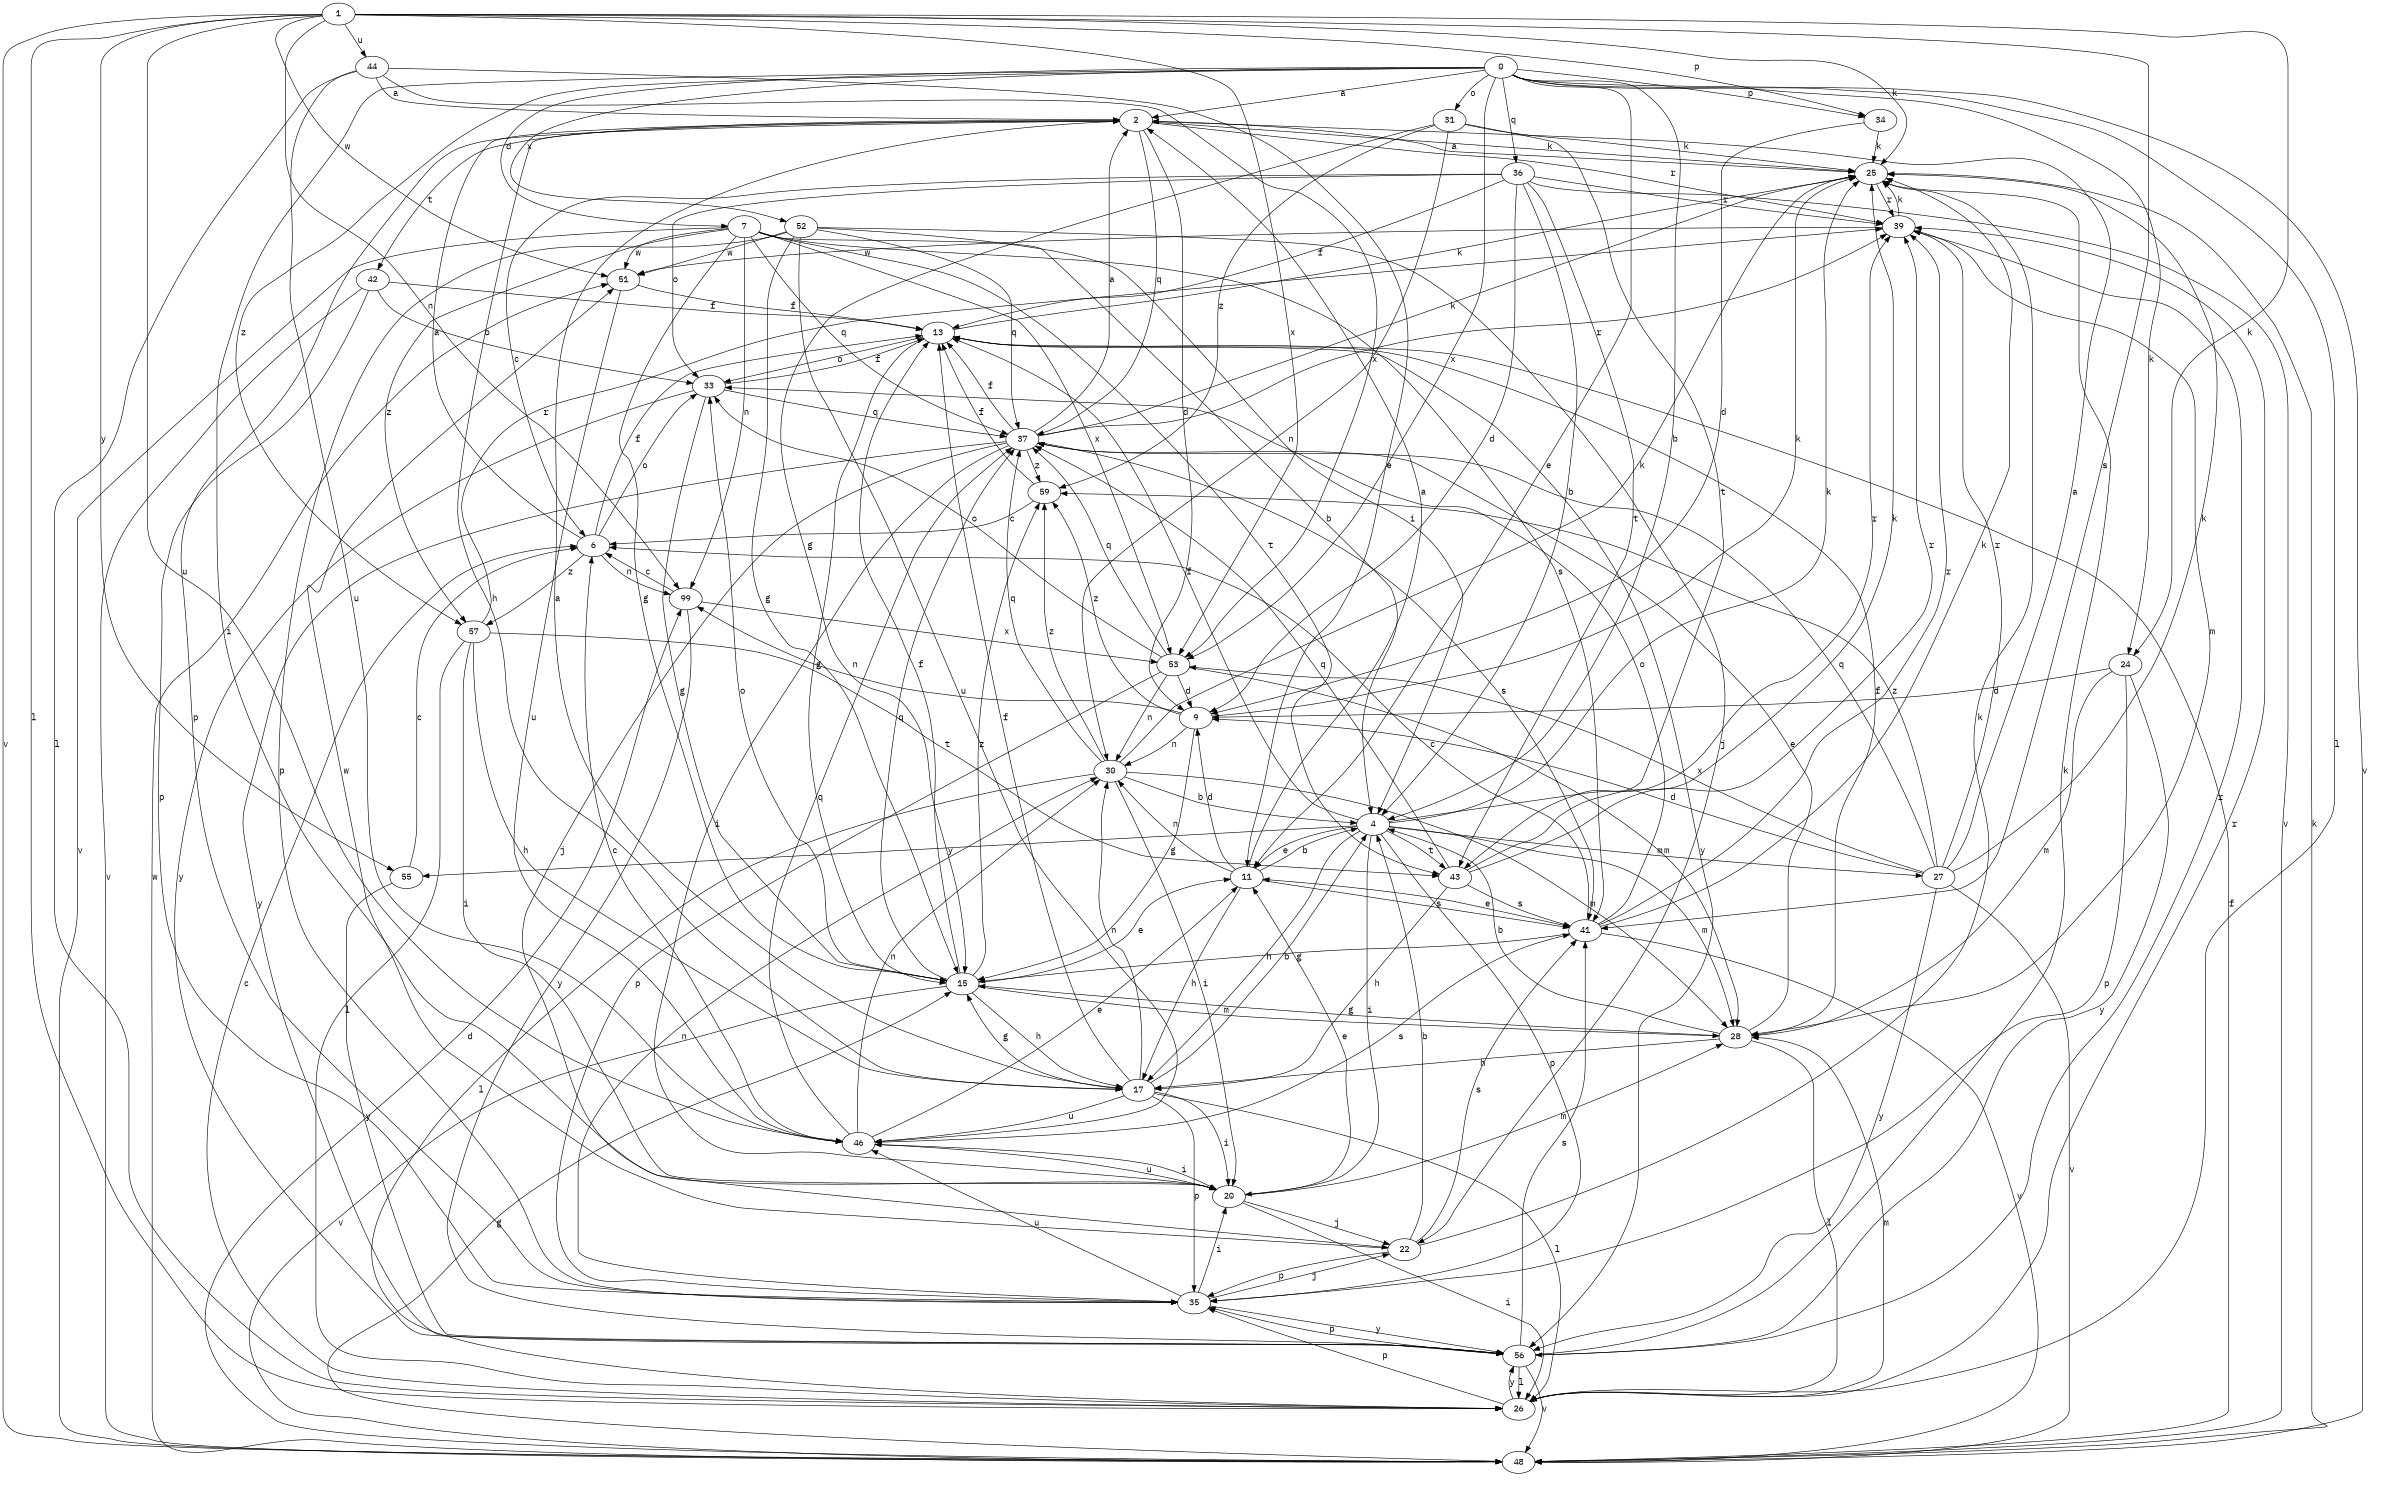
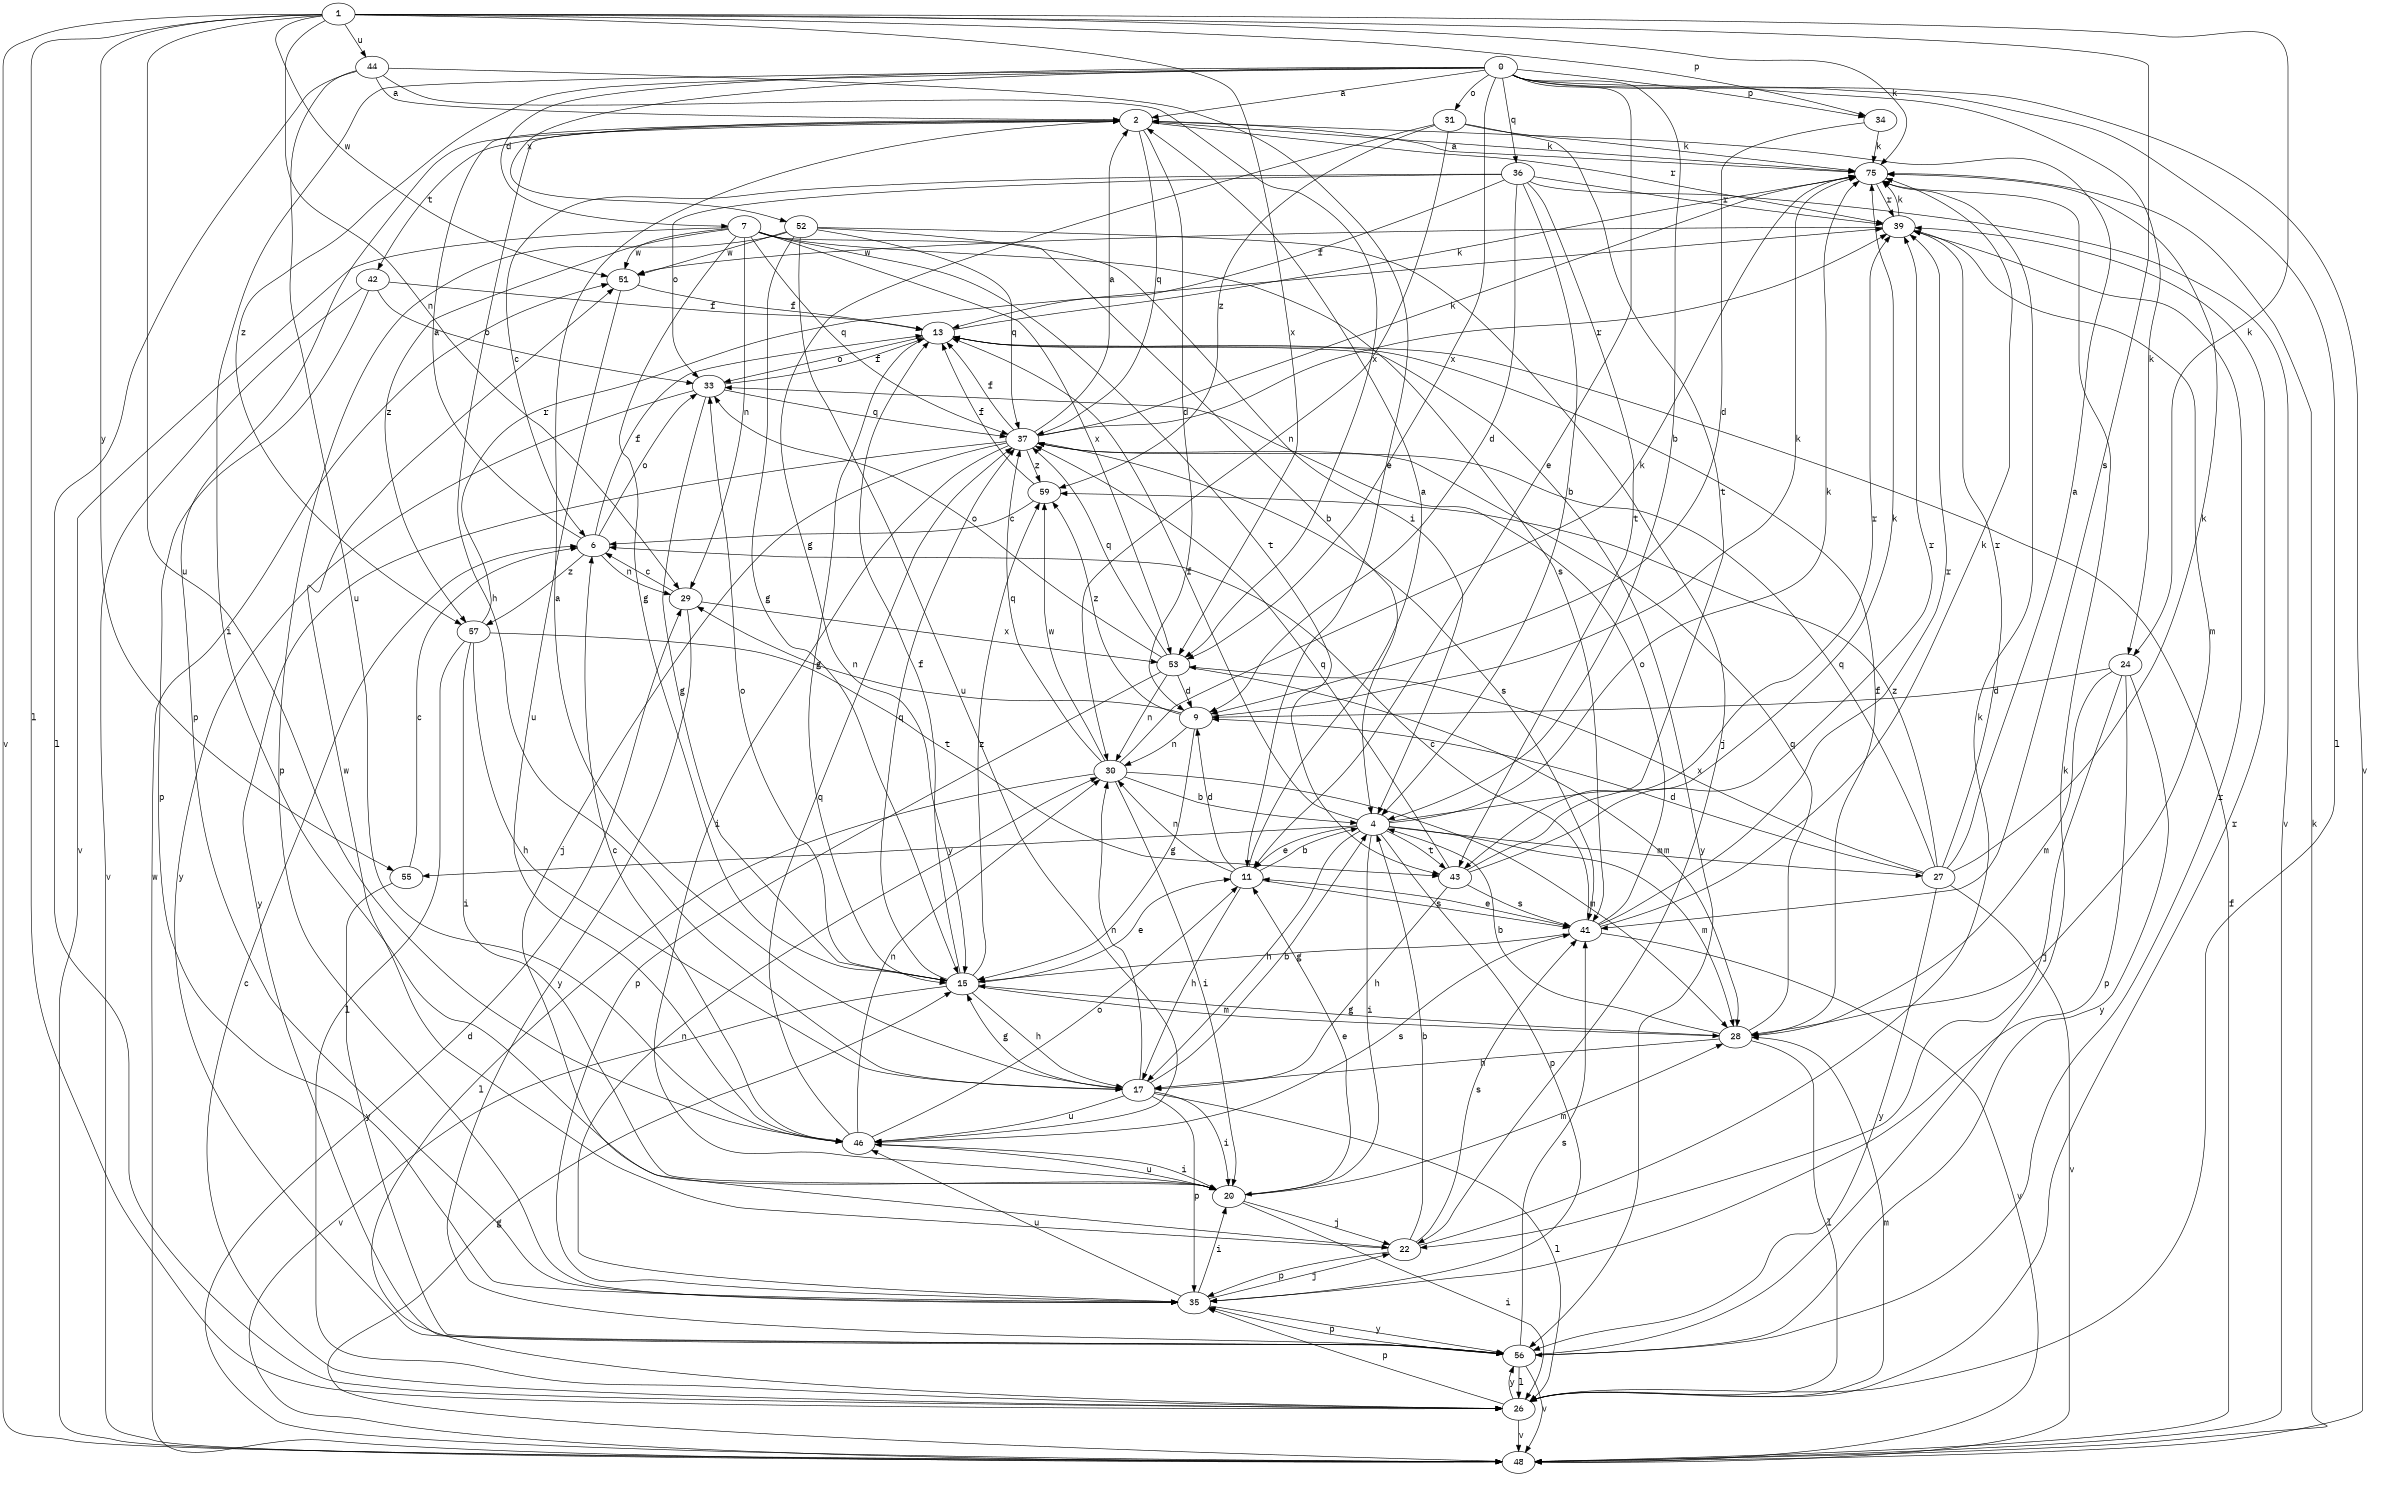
(1871, 174) -> (1871, 174)
(686, 599) -> (686, 599)
(1051, 632) -> (1051, 632)
(1003, 726) -> none
(1793, 745) -> (1793, 745)
(1100, 1010) -> (1100, 1010)
none -> (1906, 1099)
none -> (1519, 1433)
